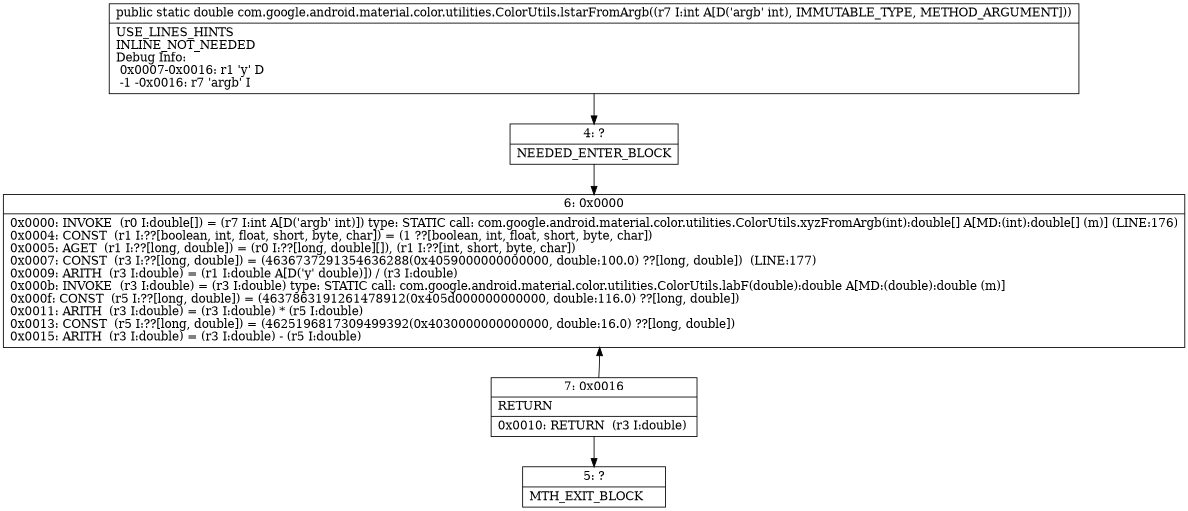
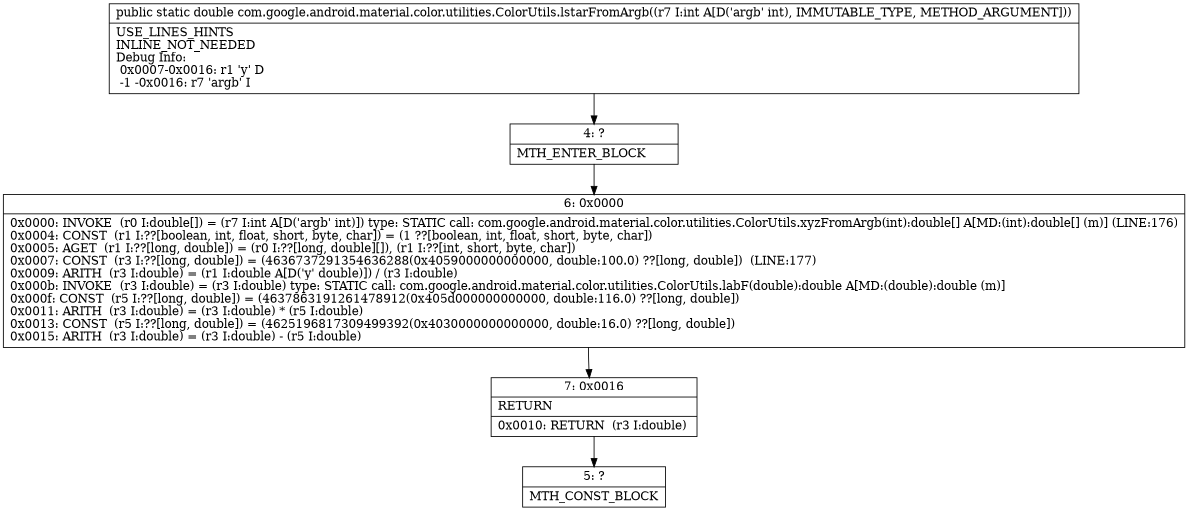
(594, 154) -> (581, 154)
(599, 367) -> (589, 358)
(587, 497) -> (594, 497)
